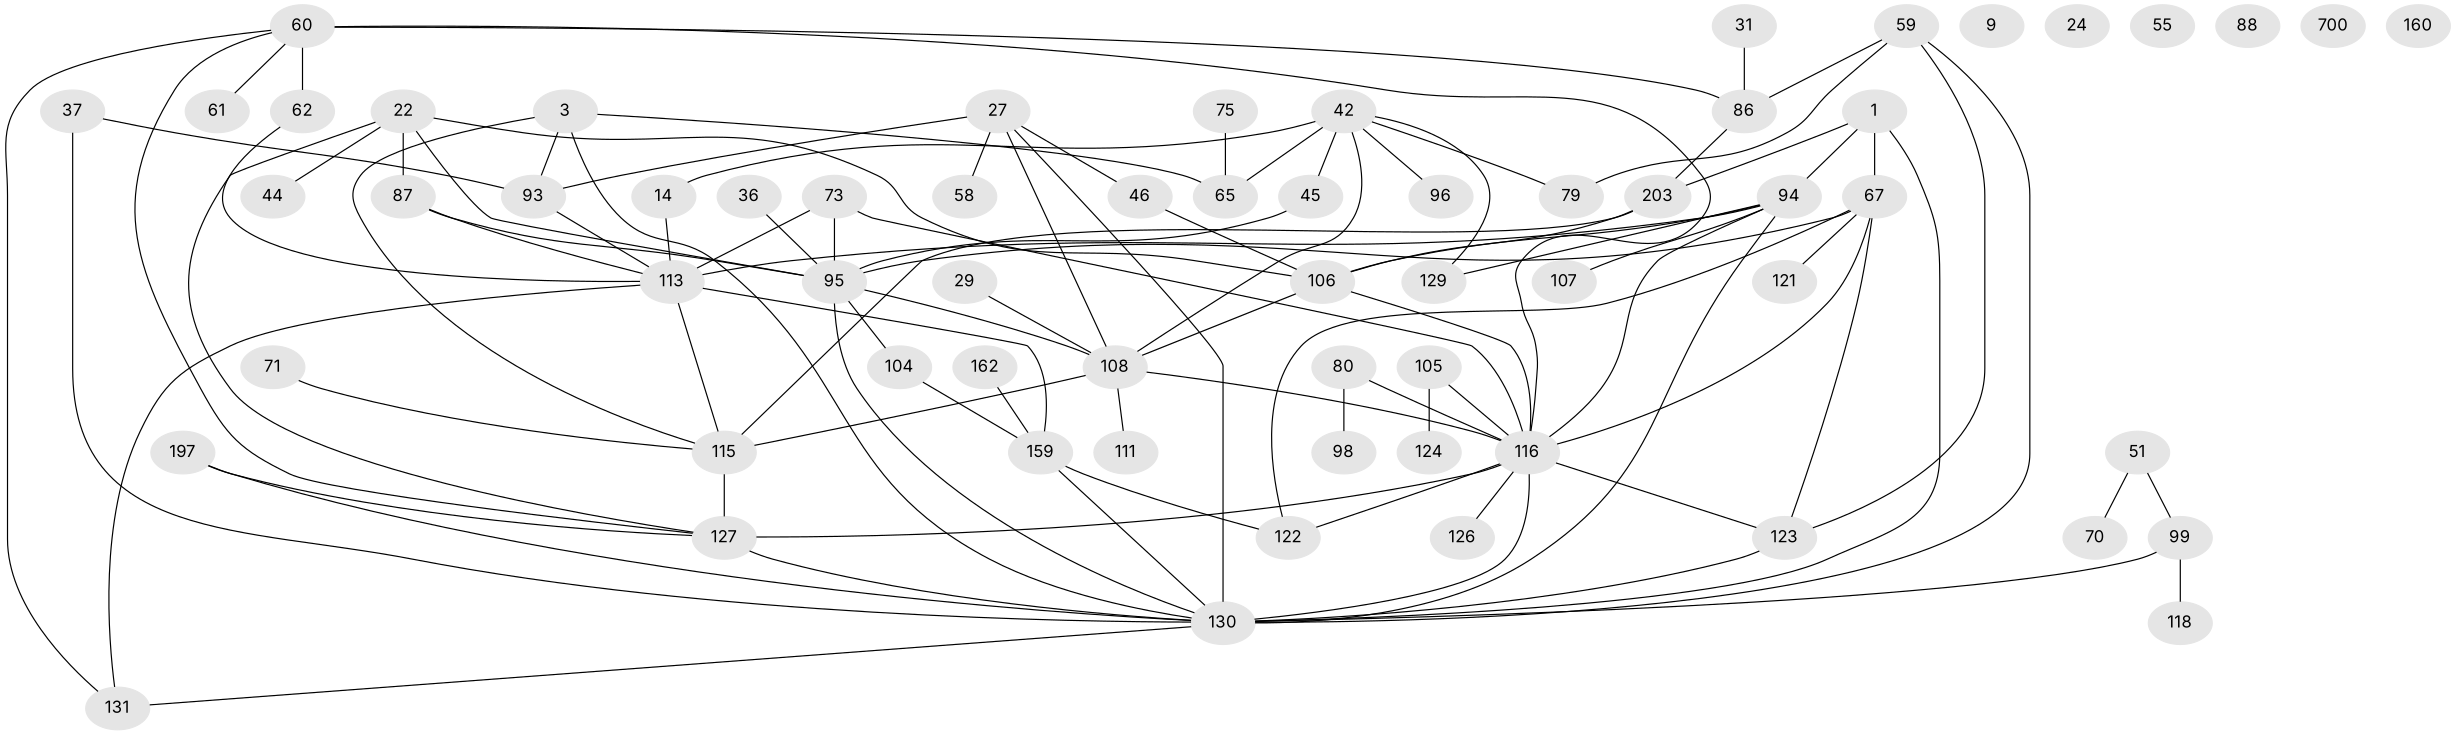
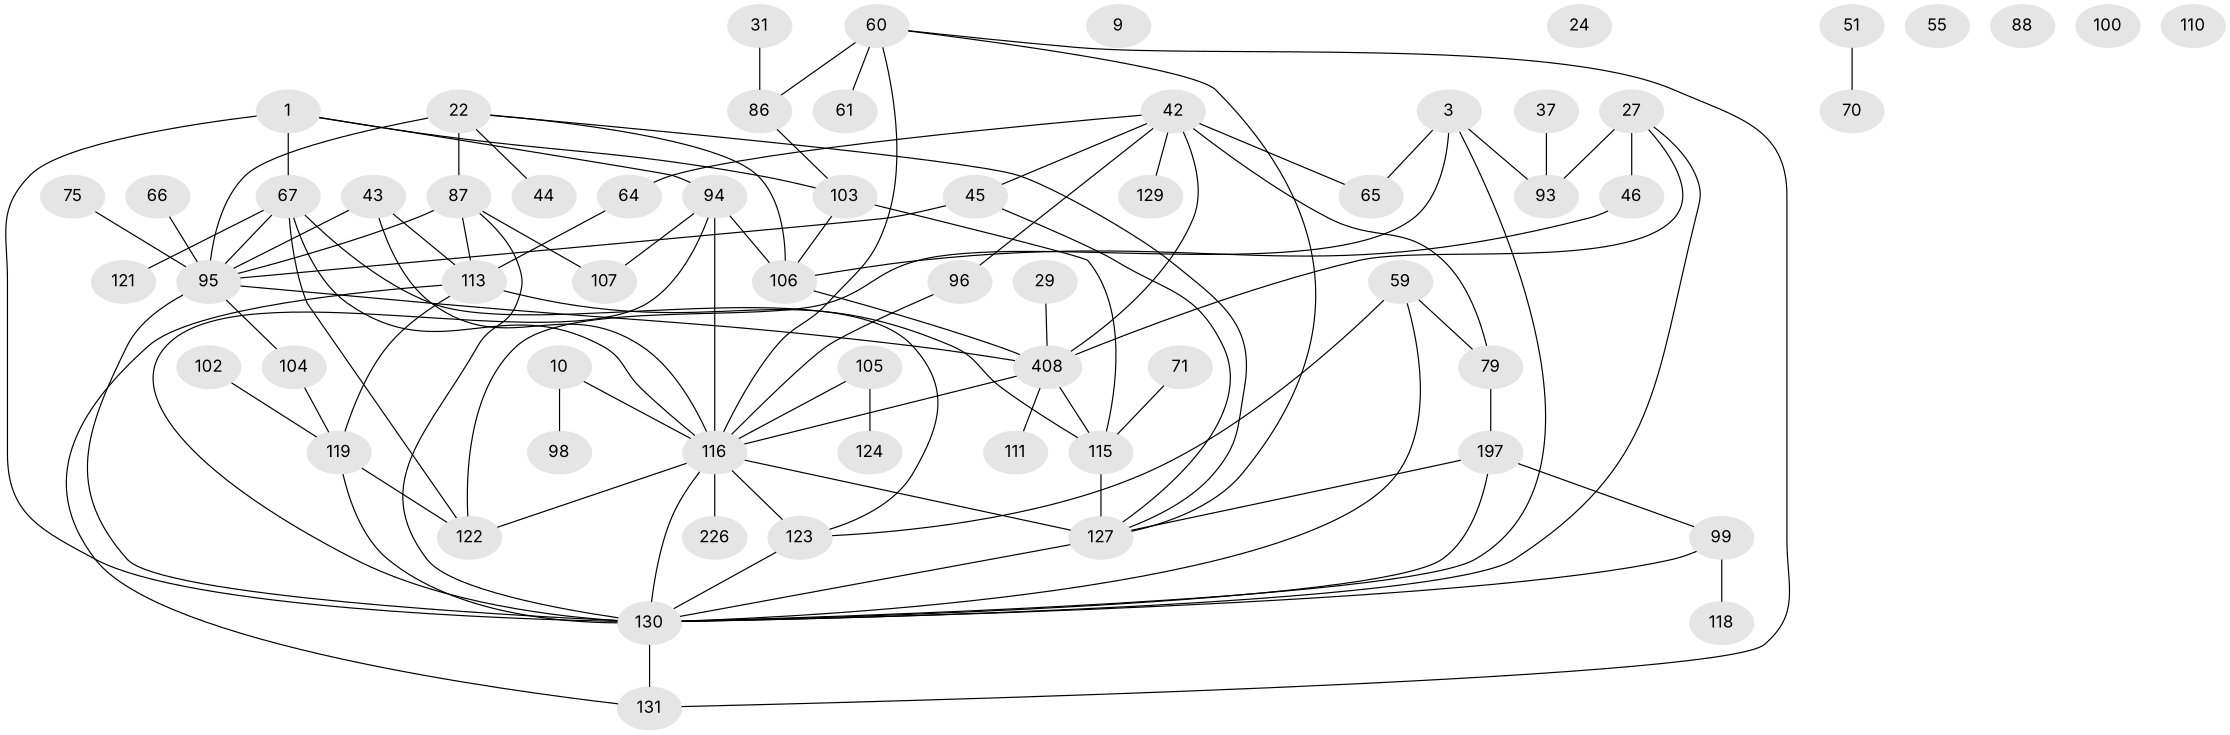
(2333, 26) -> (2108, 26)
(2418, 26) -> (2193, 26)
(1826, 69) -> none
(303, 111) -> none
(1225, 154) -> (141, 239)
(664, 197) -> (629, 197)
(749, 197) -> (158, 197)
(834, 197) -> (374, 197)
(965, 197) -> none
(1658, 197) -> (845, 197)
(587, 230) -> none
none -> (532, 239)
(1365, 244) -> none
(1589, 244) -> none
(416, 289) -> (889, 272)
none -> (1211, 326)
(1474, 331) -> (822, 350)
(985, 367) -> (209, 367)
(1115, 367) -> (1048, 367)
(1344, 367) -> (560, 367)
none -> (1491, 410)
(1041, 453) -> (339, 453)
(2159, 495) -> (1606, 495)
(1462, 538) -> (715, 538)
(468, 568) -> (409, 466)
